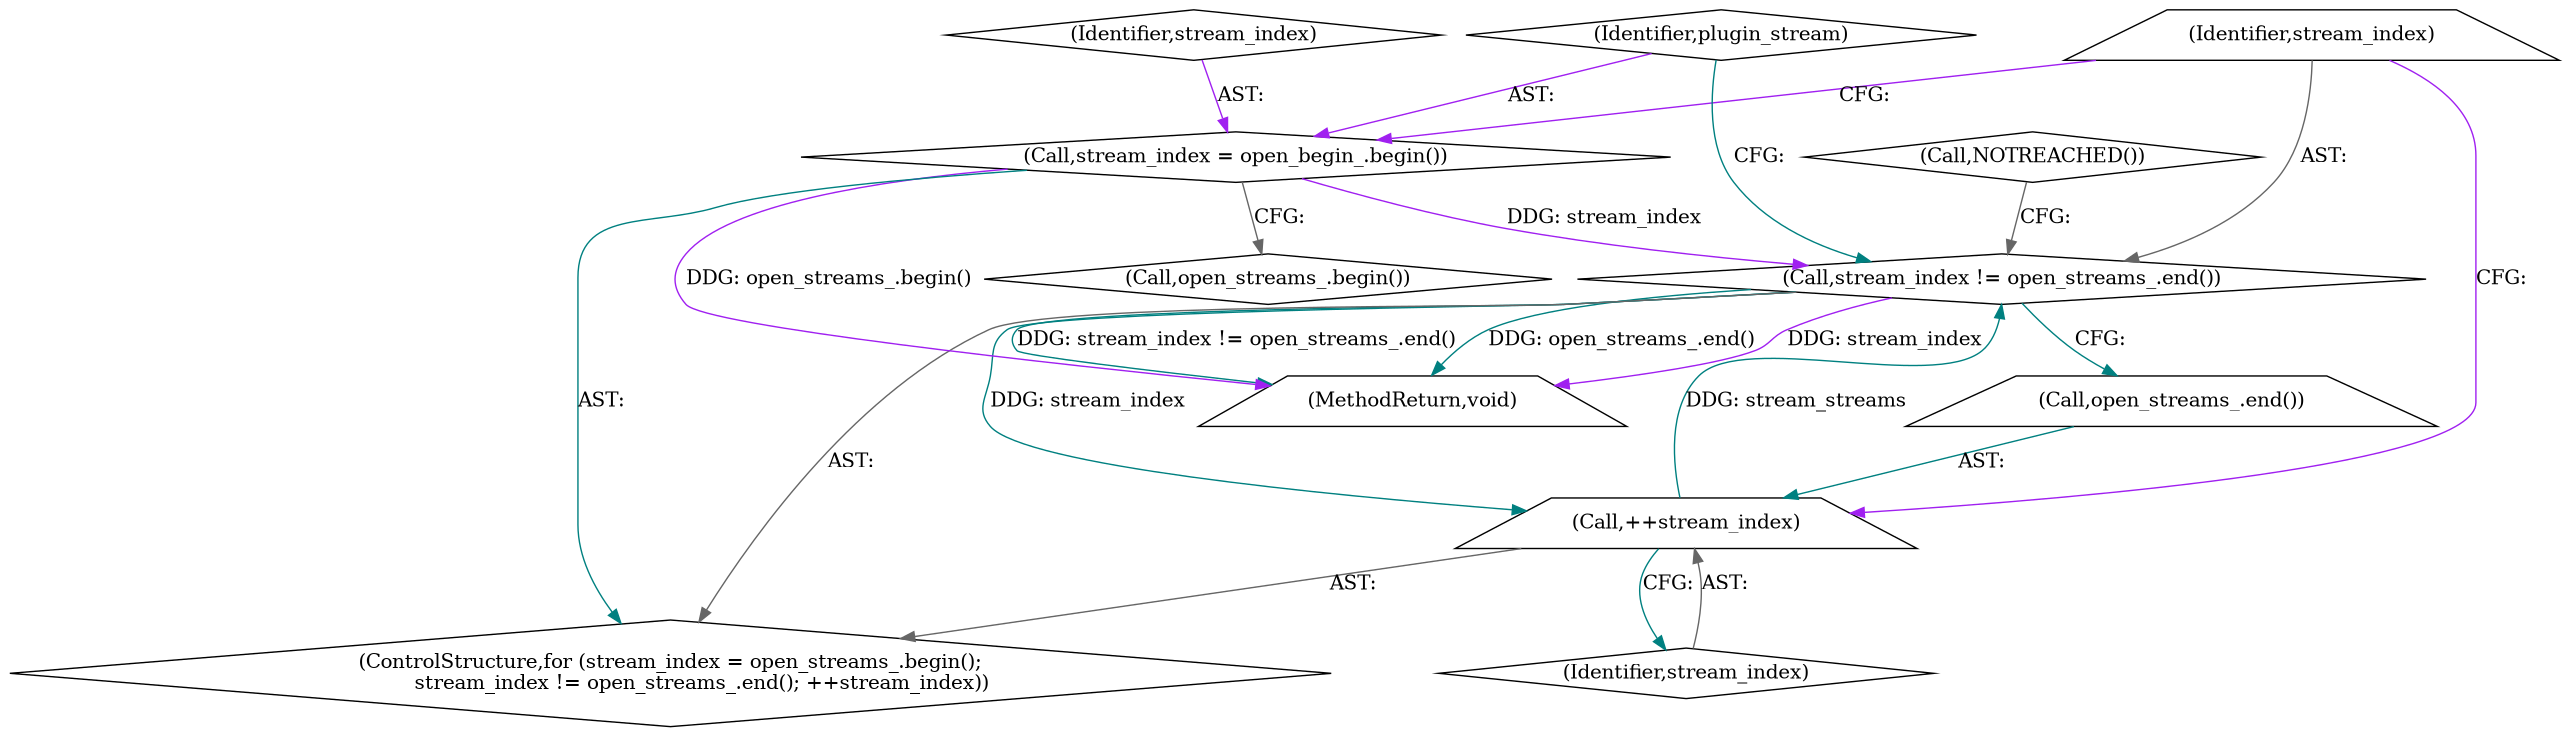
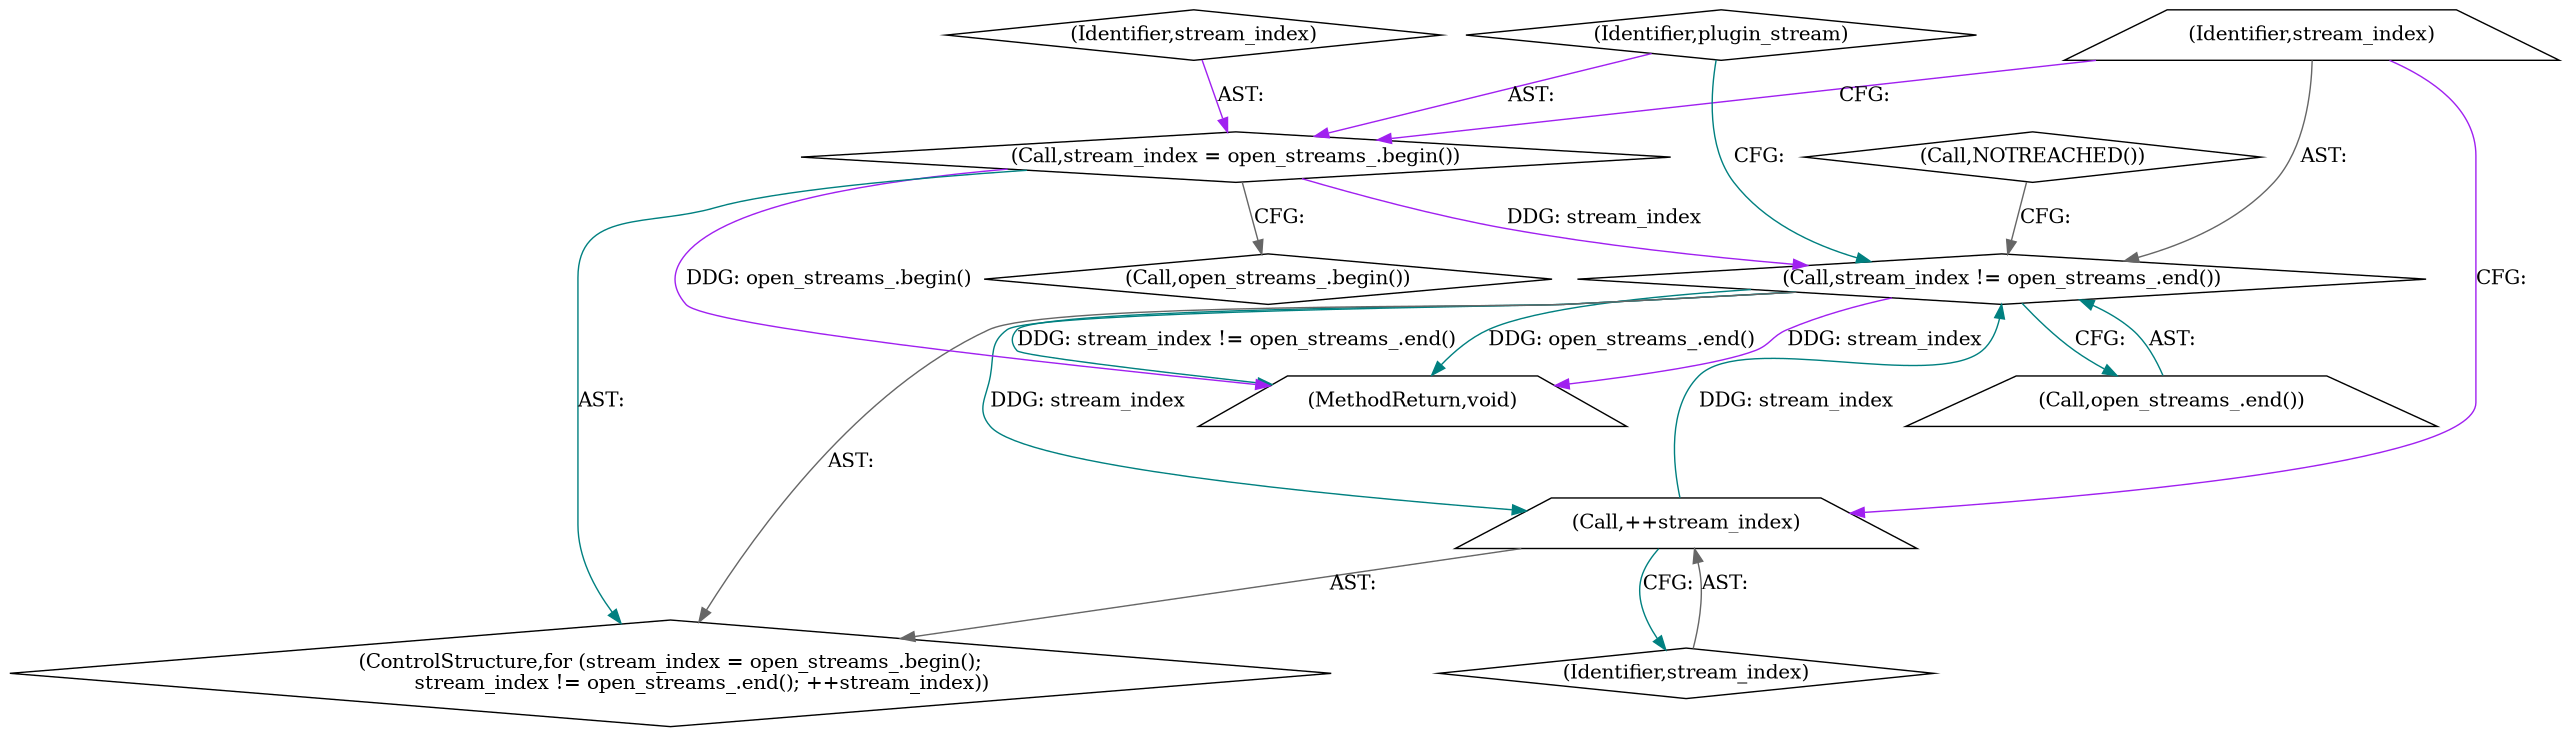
(1236, 157) -> (1236, 157)
(1796, 401) -> (1796, 401)
(1936, 461) -> (2136, 333)
